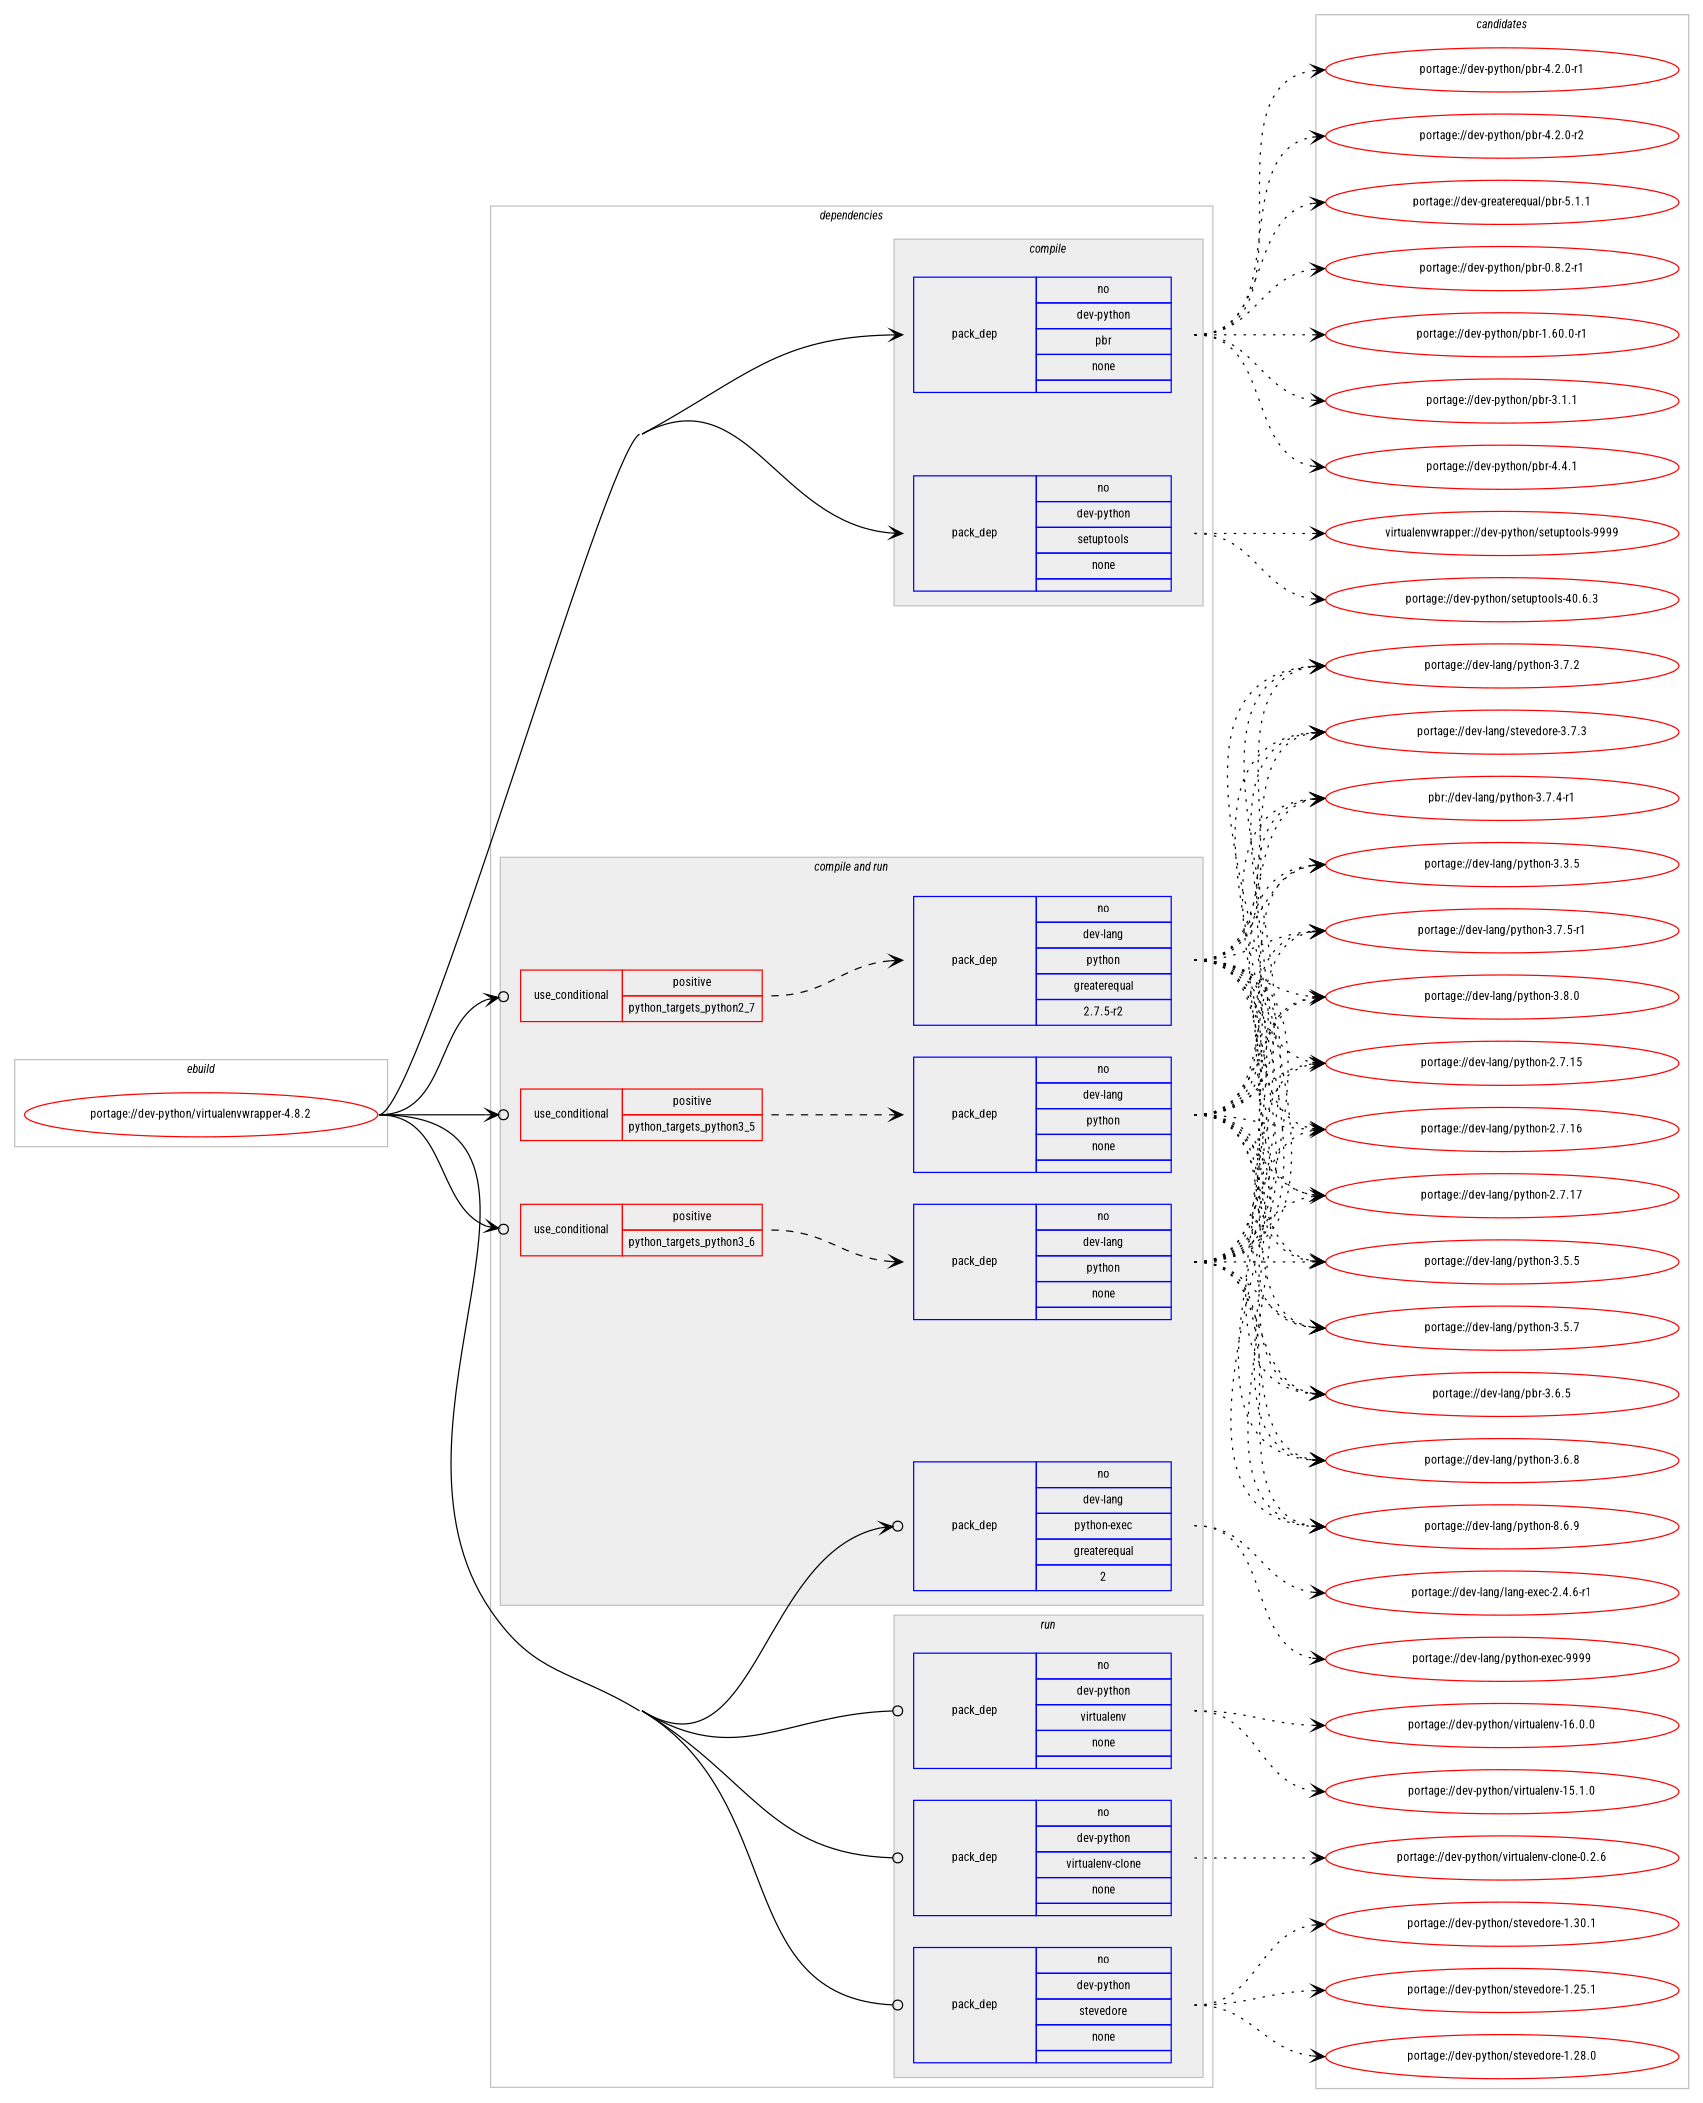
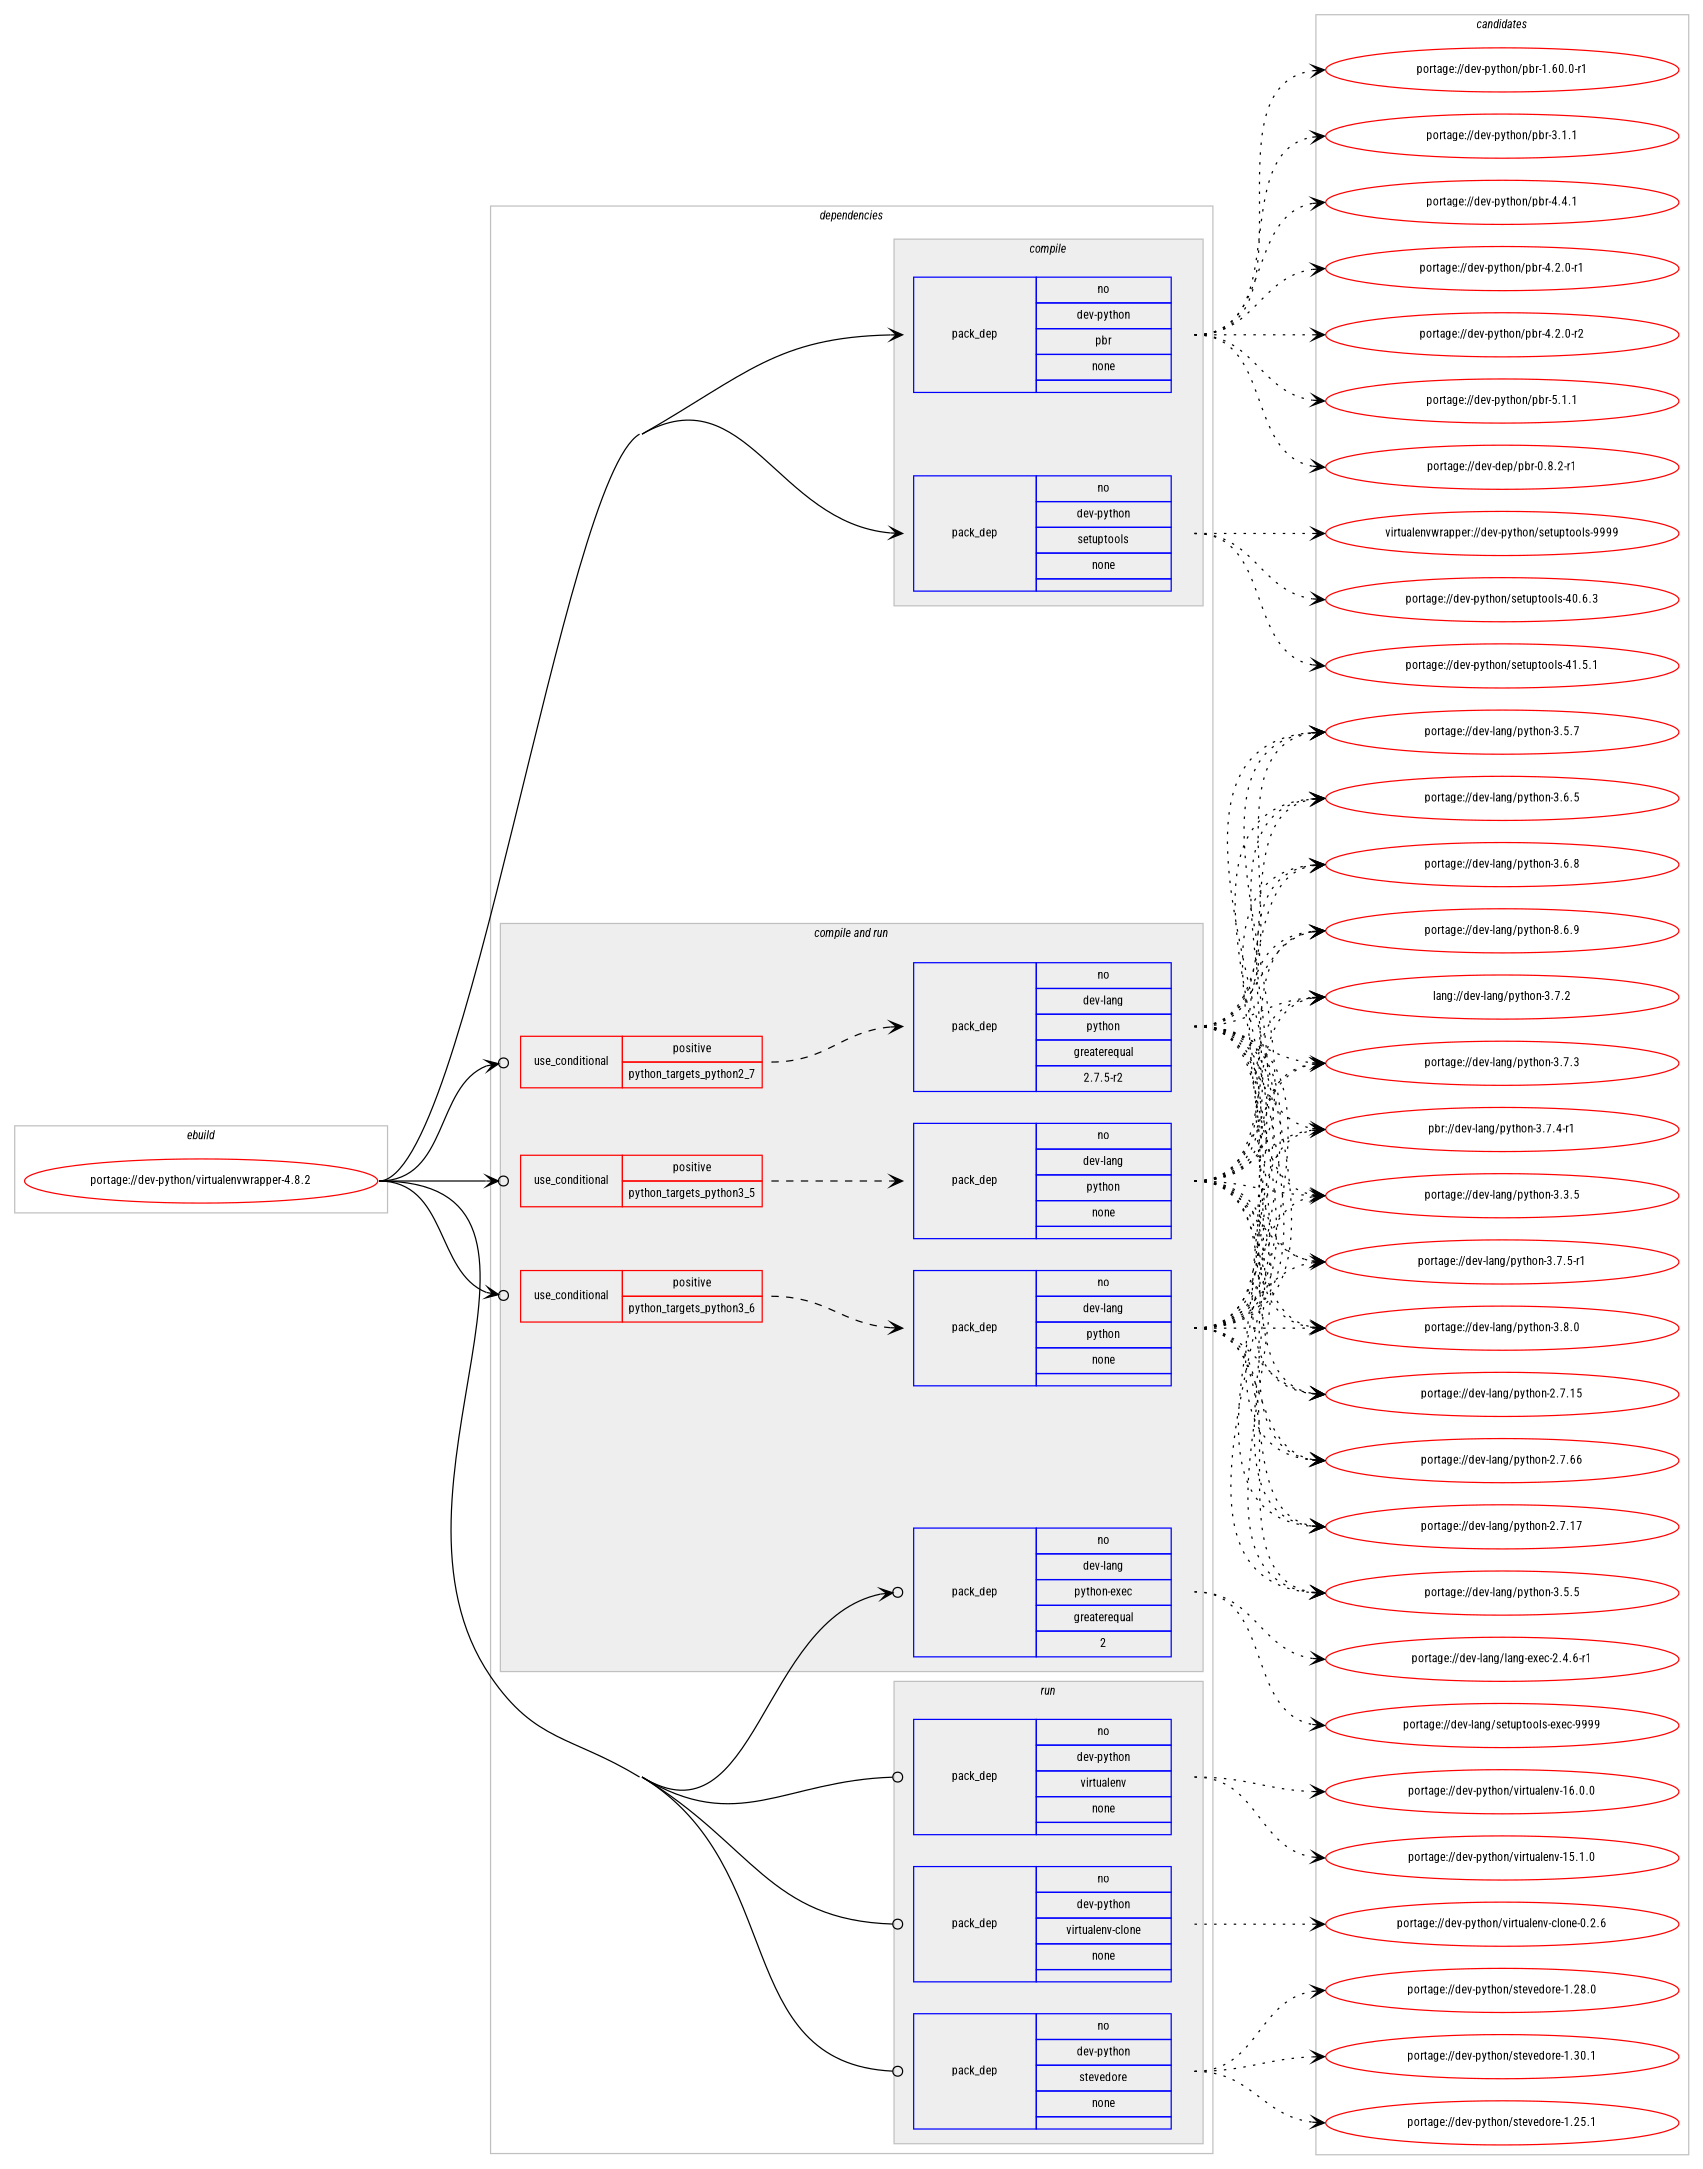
(1502, 202) -> (1502, 401)
(1502, 269) -> (1502, 467)
(1502, 666) -> (1502, 997)
none -> (1502, 666)
(1502, 732) -> (1502, 1063)
(1502, 1130) -> (1502, 1461)
(1502, 1394) -> (1502, 798)
(1502, 1659) -> (1502, 1726)
